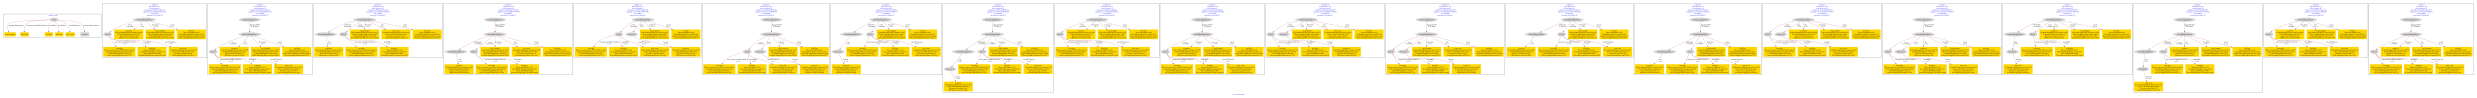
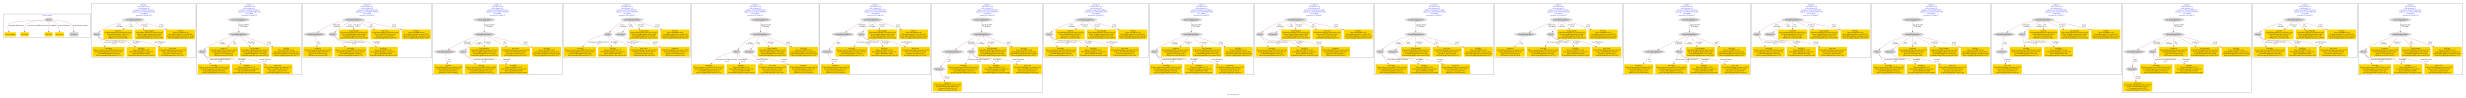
(59, 34) -> none
